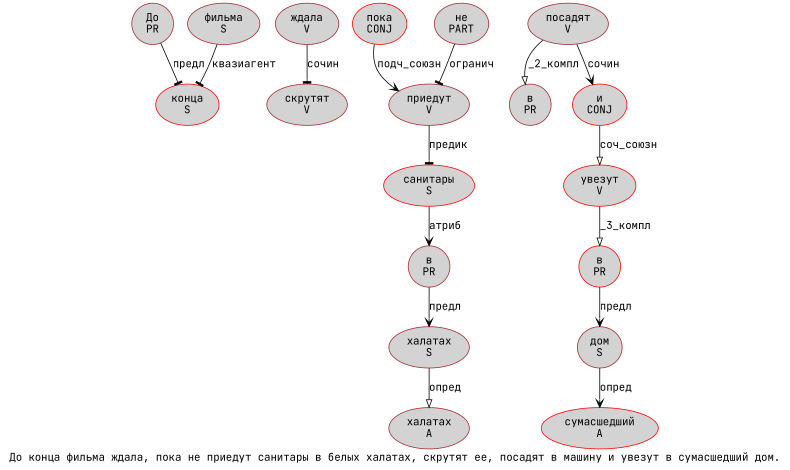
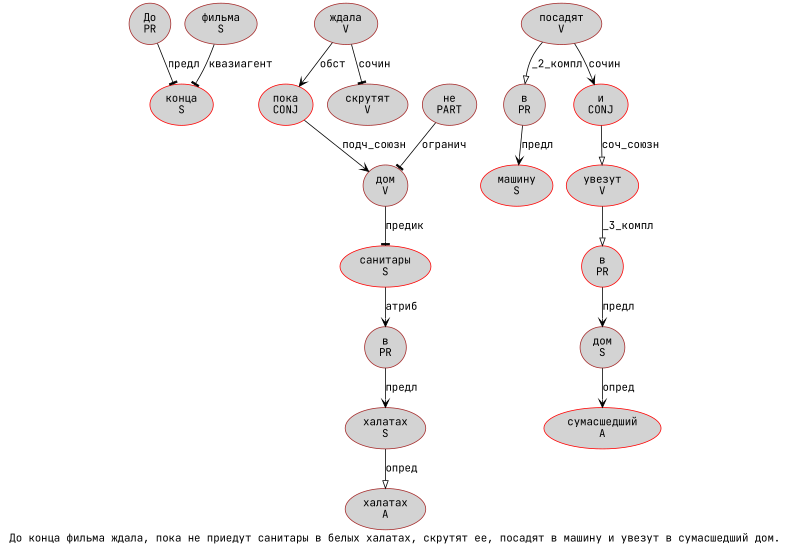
none -> (318, 61)
(429, 105) -> (385, 186)
none -> (517, 186)
